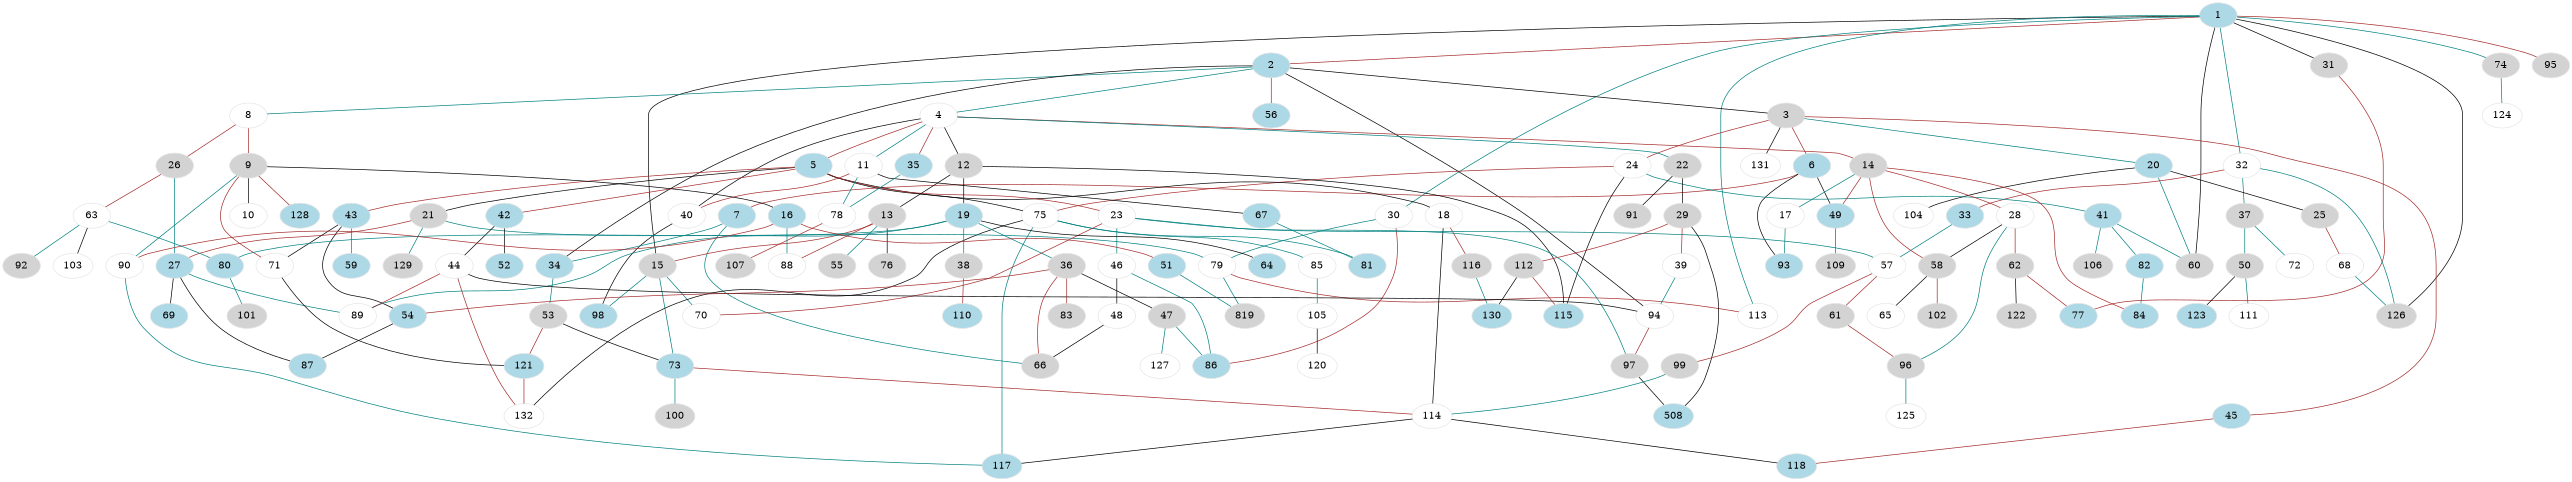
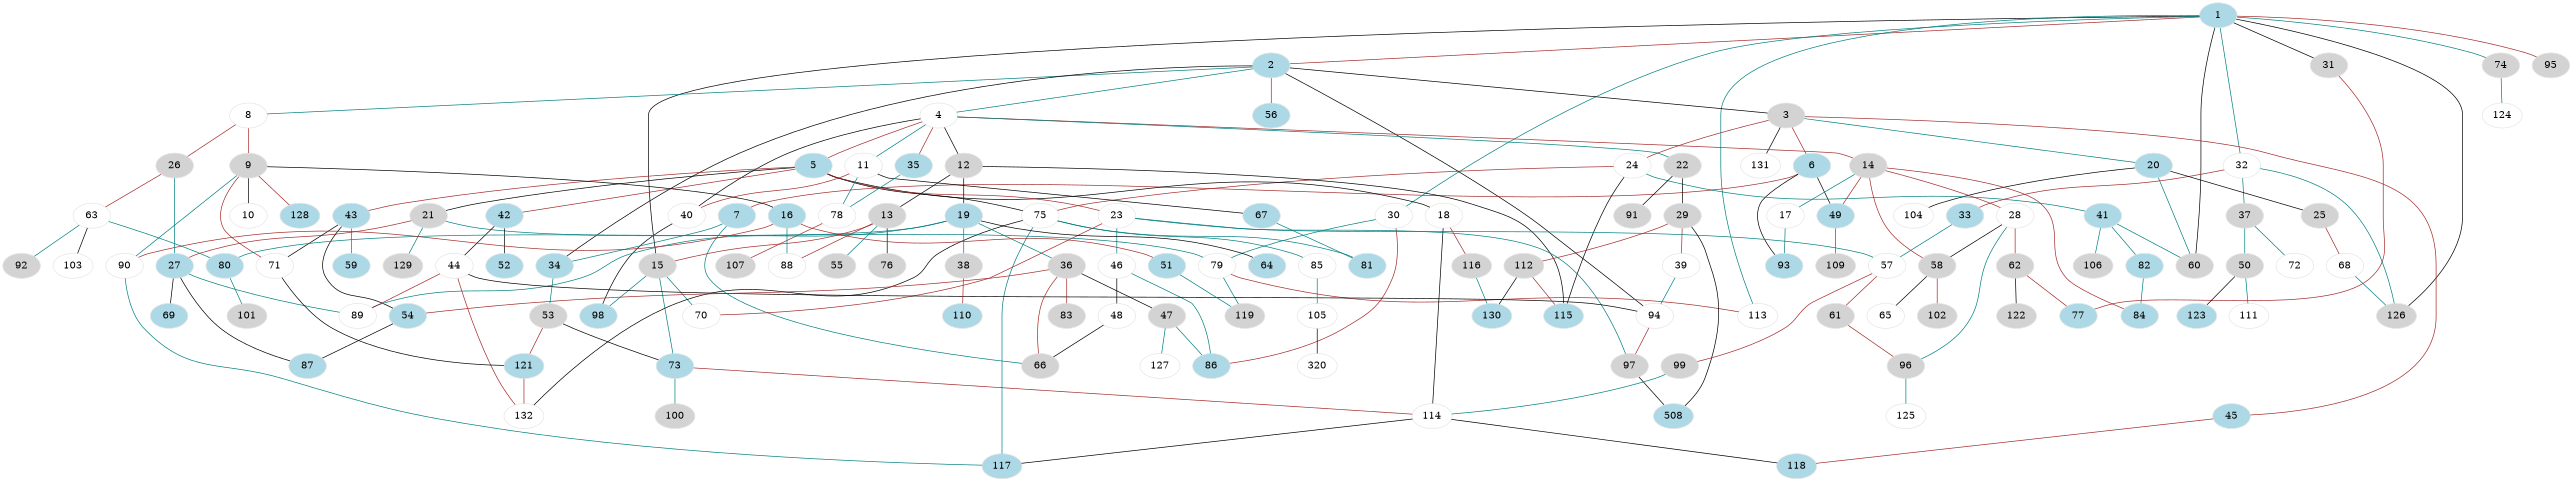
(1245, 316) -> (1245, 316)
(1317, 366) -> (1317, 366)
